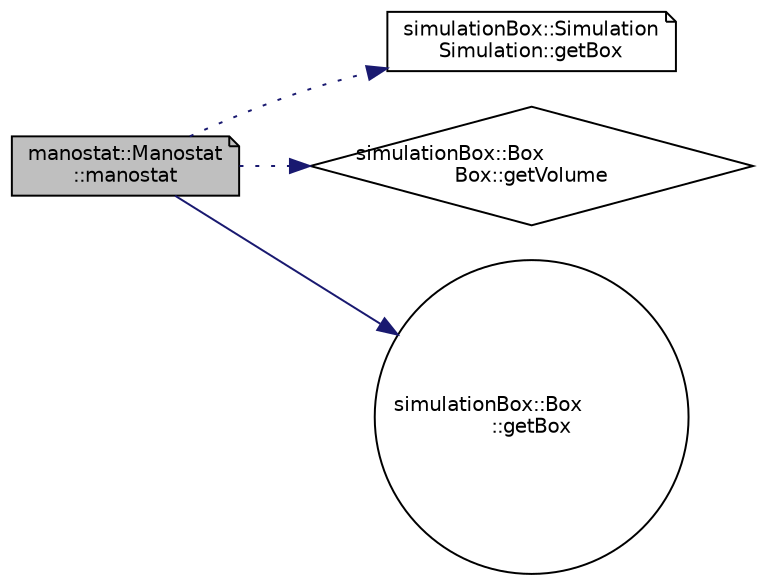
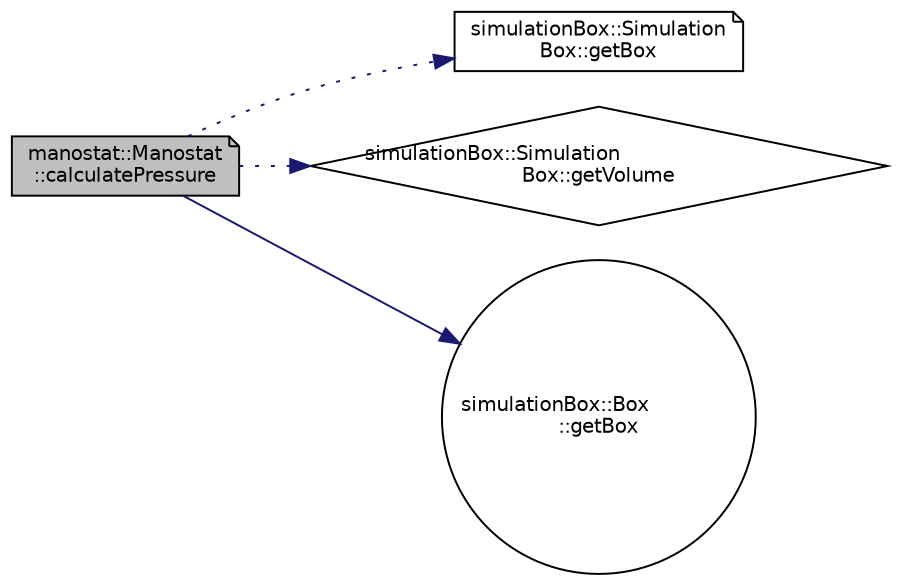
(532, 42) -> (599, 42)
(126, 166) -> (126, 166)
(532, 166) -> (599, 166)
